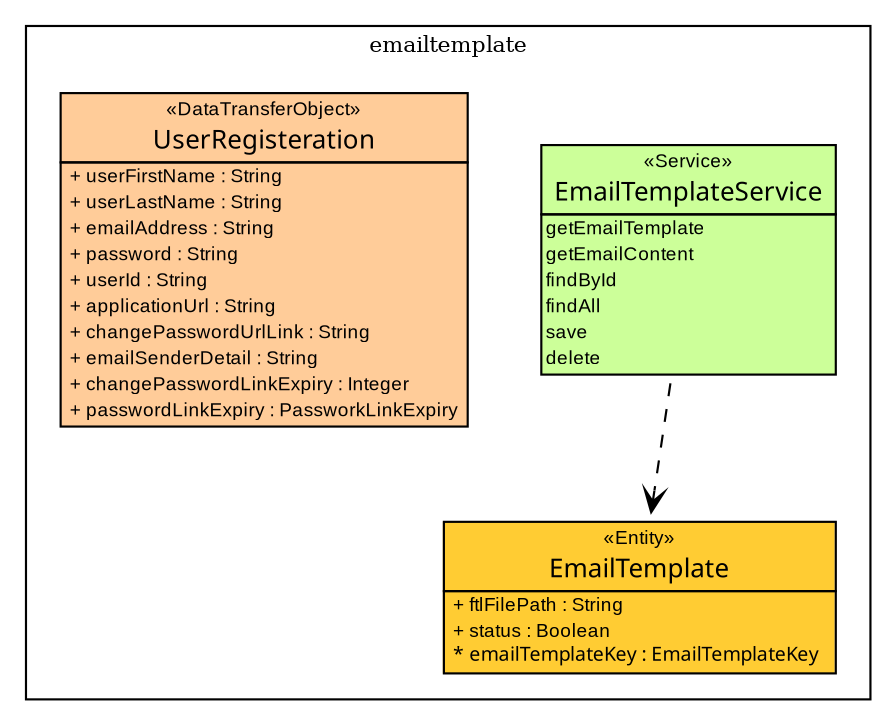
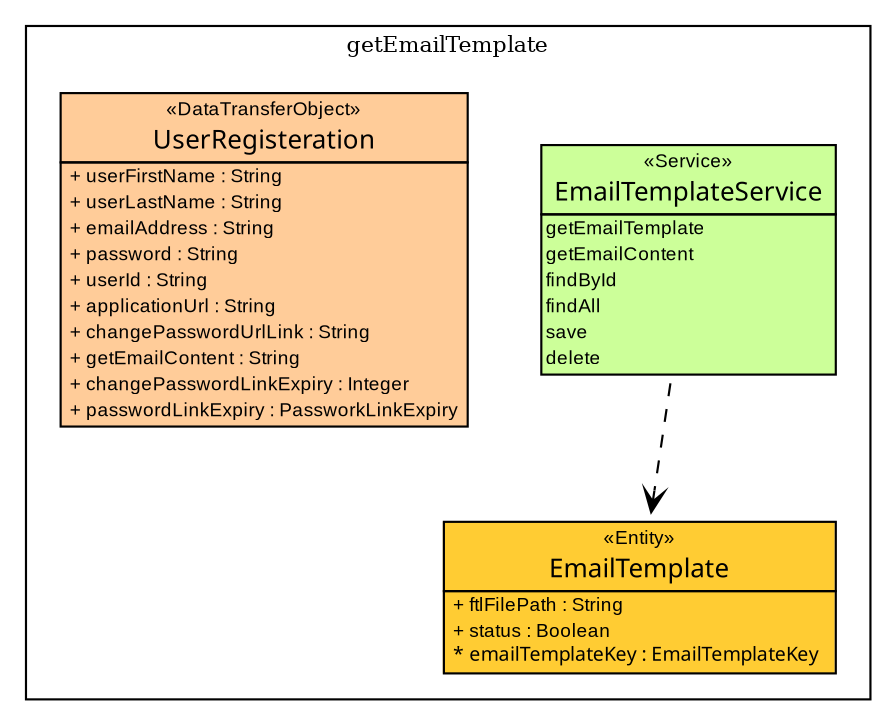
(448, 47) -> (448, 47)
(195, 358) -> (186, 358)
